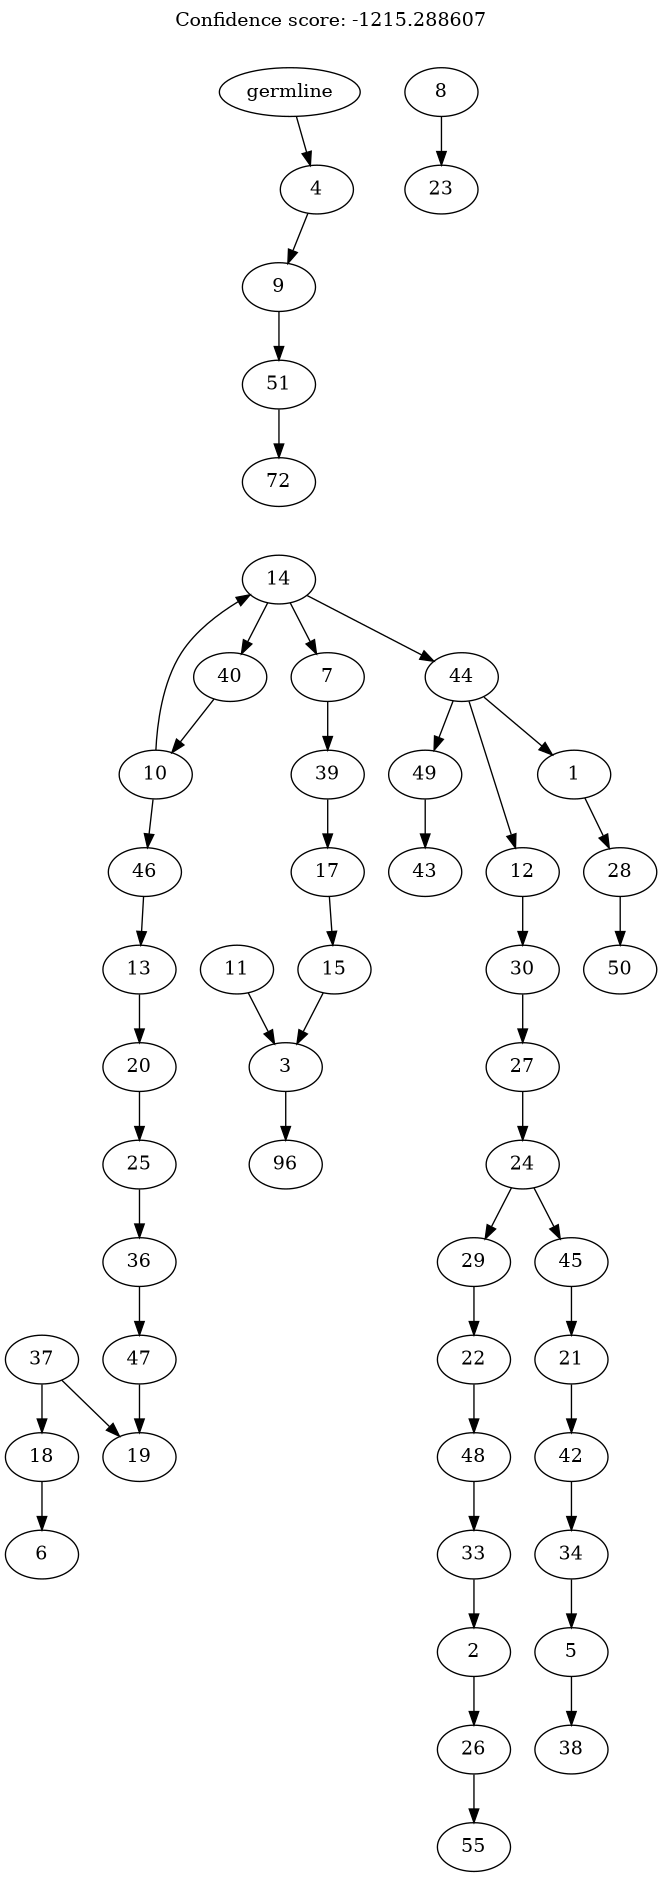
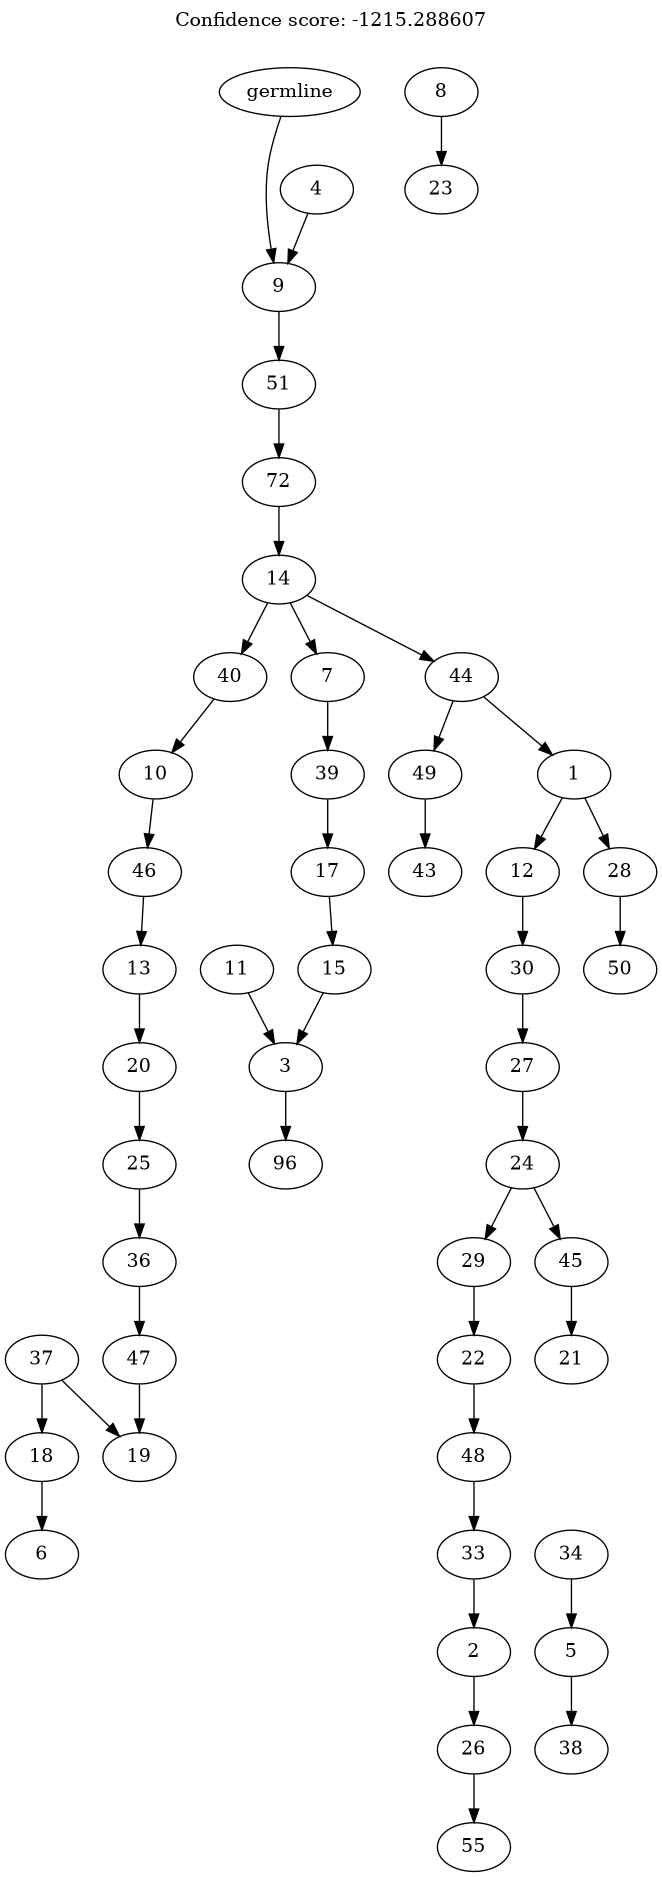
(301, 134) -> (267, 182)
(175, 664) -> (279, 524)
(490, 768) -> (552, 817)
(571, 1457) -> none
